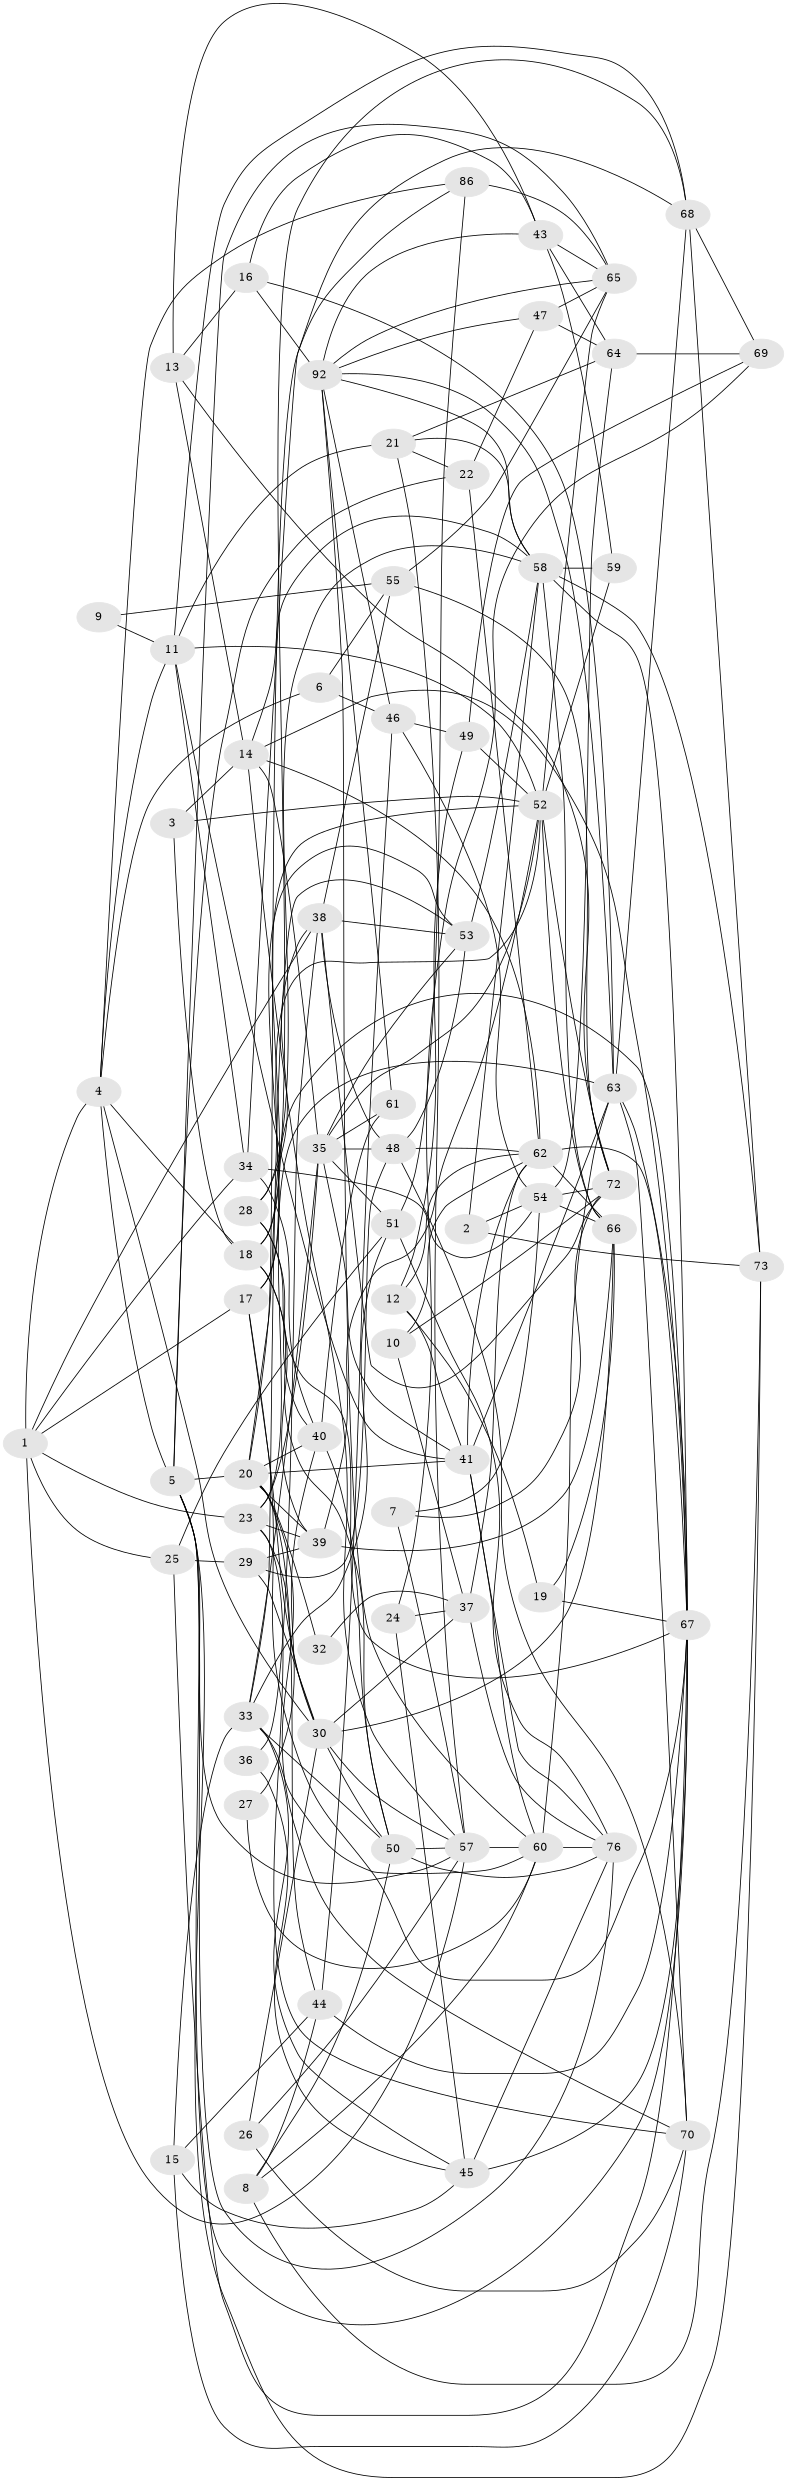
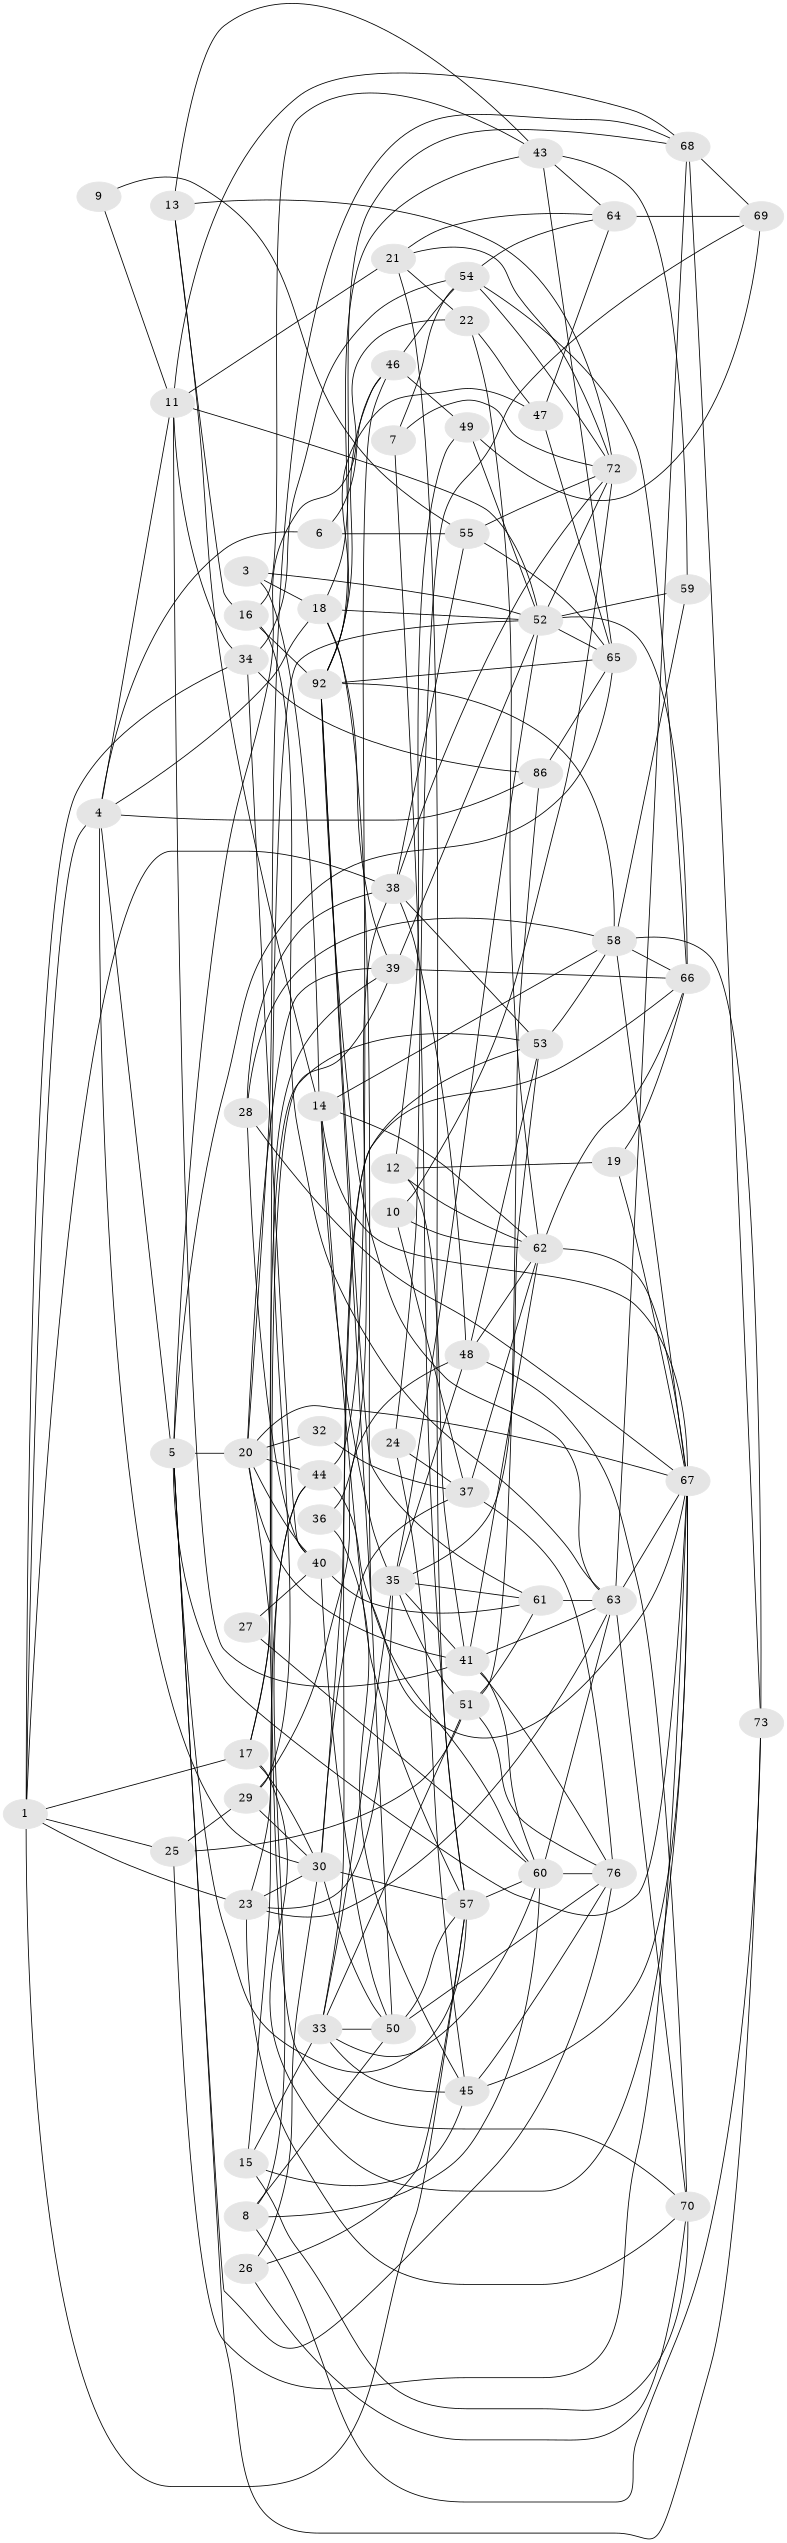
(501, 466) -> (531, 312)
(467, 1229) -> none
none -> (578, 1601)
none -> (509, 1655)
